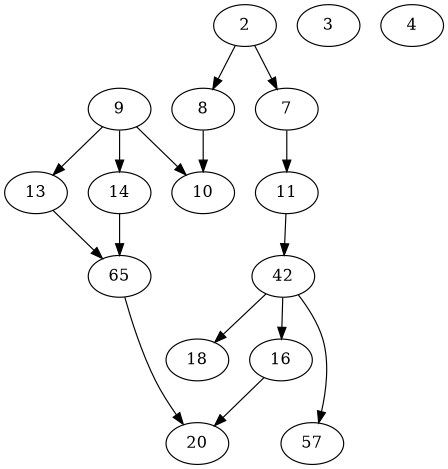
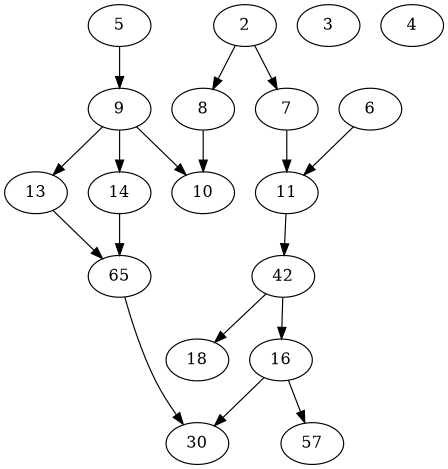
none -> (120, 26)
none -> (370, 109)
(325, 350) -> (294, 396)
(197, 444) -> (197, 444)
